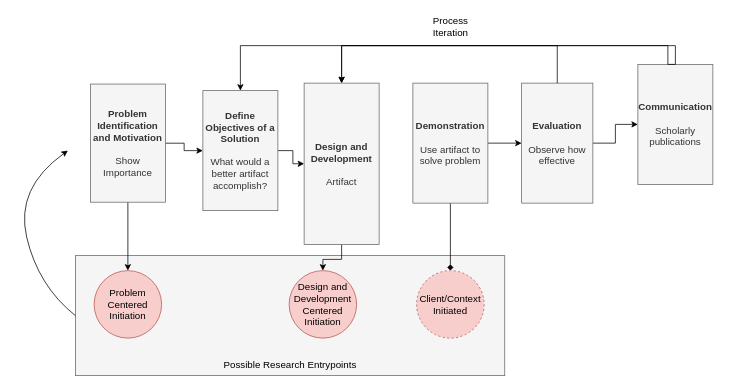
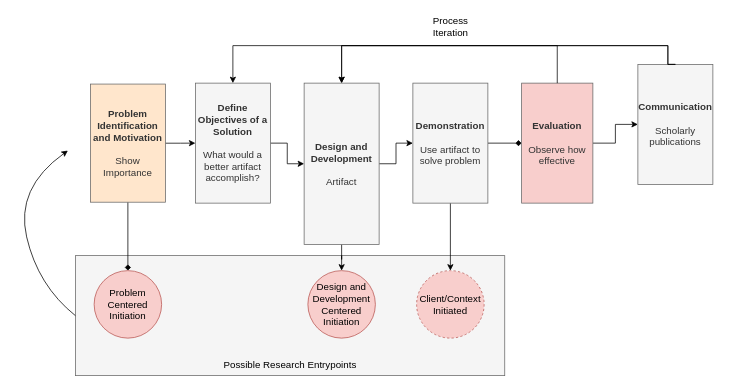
(128, 143) -> (128, 143)
(515, 143) -> (514, 143)
(557, 143) -> (557, 143)
(240, 150) -> (233, 143)
none -> (389, 164)
(450, 263) -> (450, 264)
(128, 264) -> (128, 263)
(323, 304) -> (342, 304)
